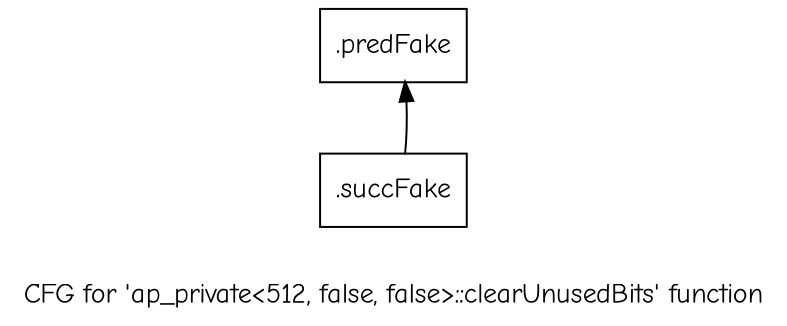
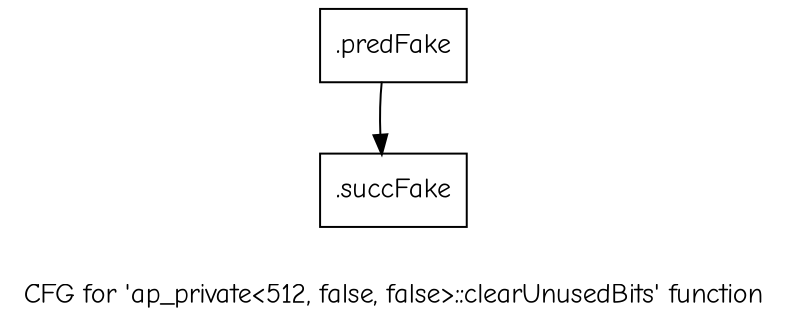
(407, 128) -> (380, 108)
